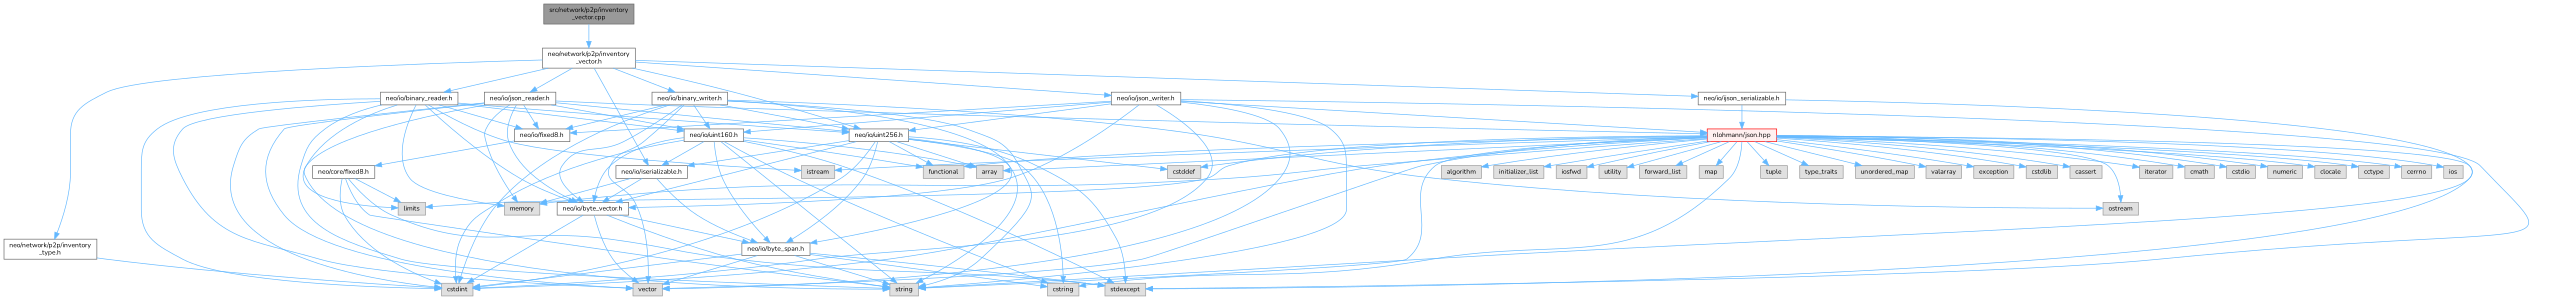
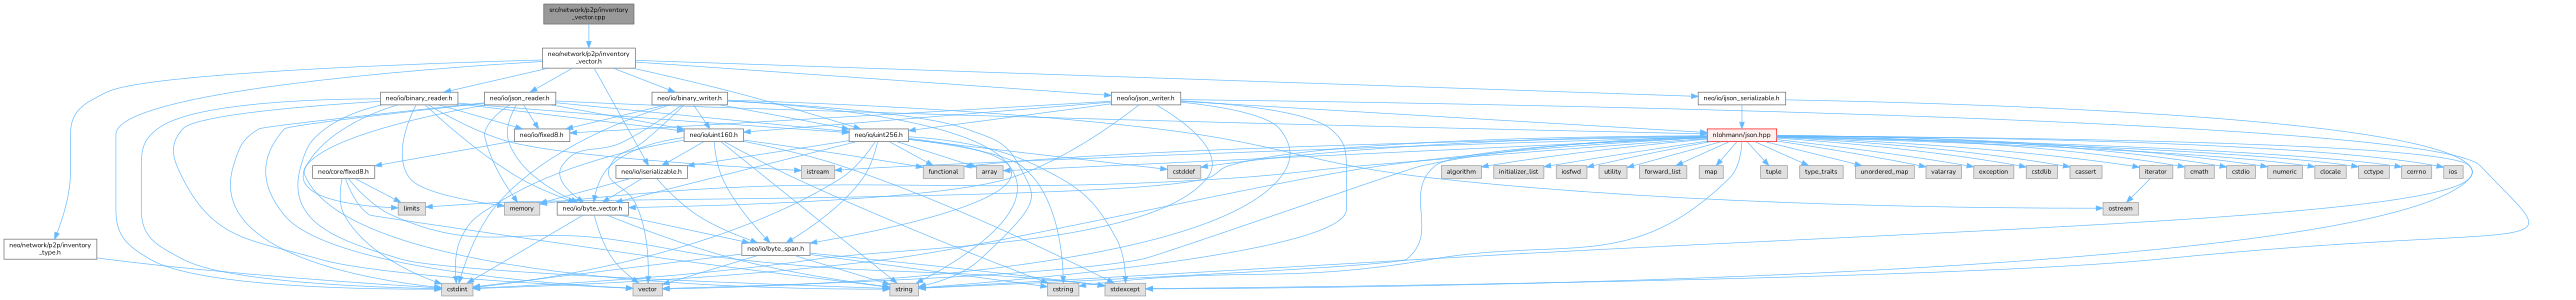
none -> (120, 130)
(1960, 144) -> (2141, 188)
(857, 148) -> none
